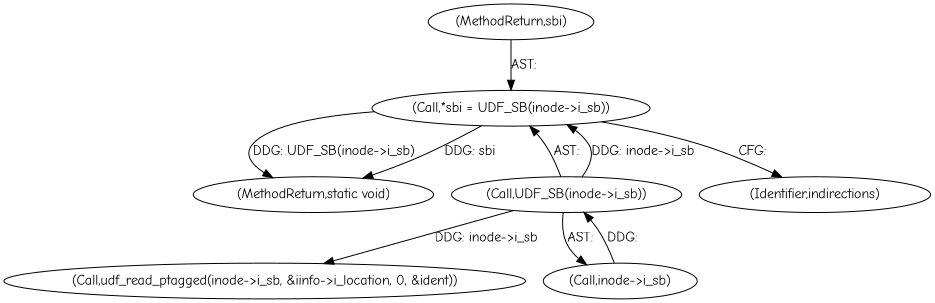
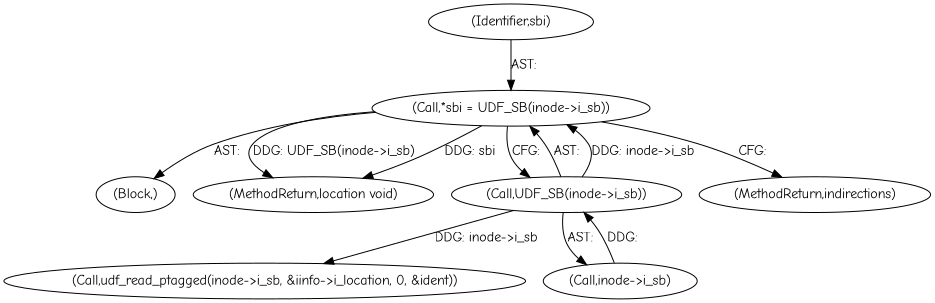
(511, 22) -> (511, 22)
none -> (509, 151)
none -> (136, 195)
(313, 195) -> (313, 195)
(815, 195) -> (815, 195)
